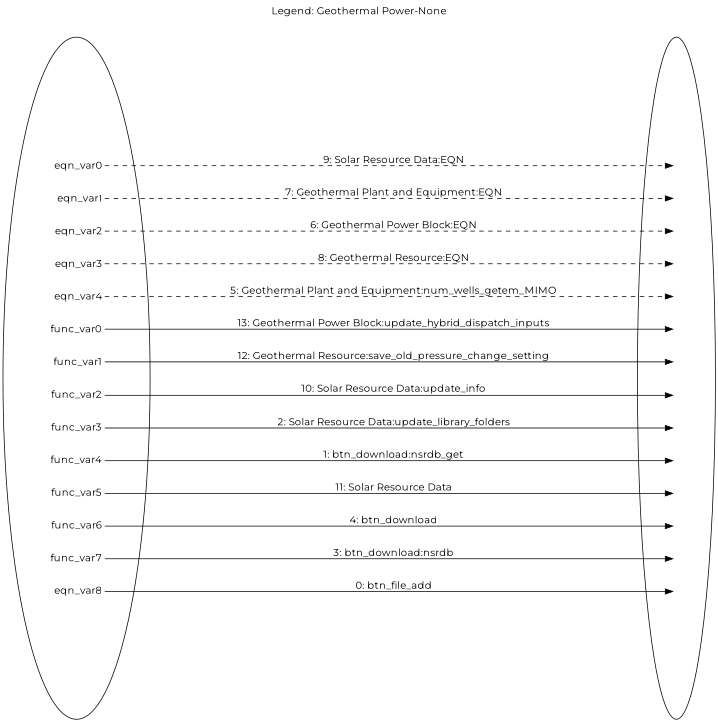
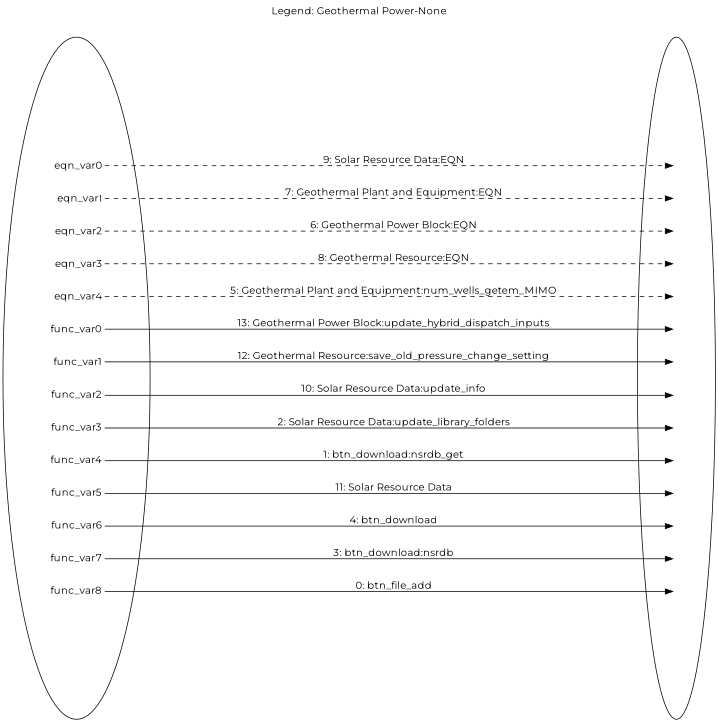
(78, 591) -> (77, 591)
